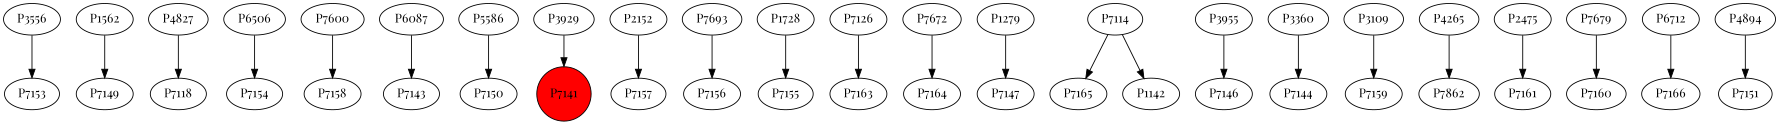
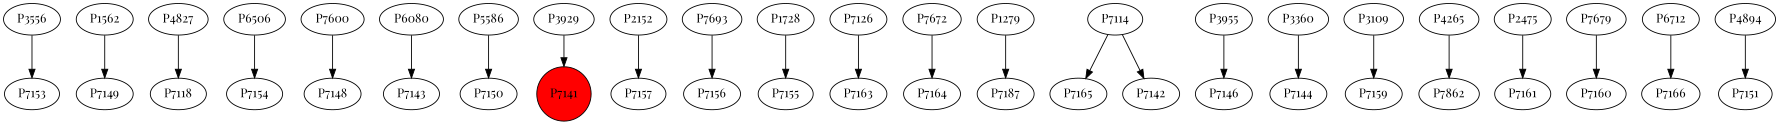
(411, 19) -> (411, 19)
(333, 94) -> (333, 94)
(1006, 94) -> (1006, 94)
(1151, 94) -> (1151, 94)
